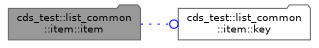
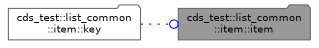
(155, 24) -> (155, 24)
